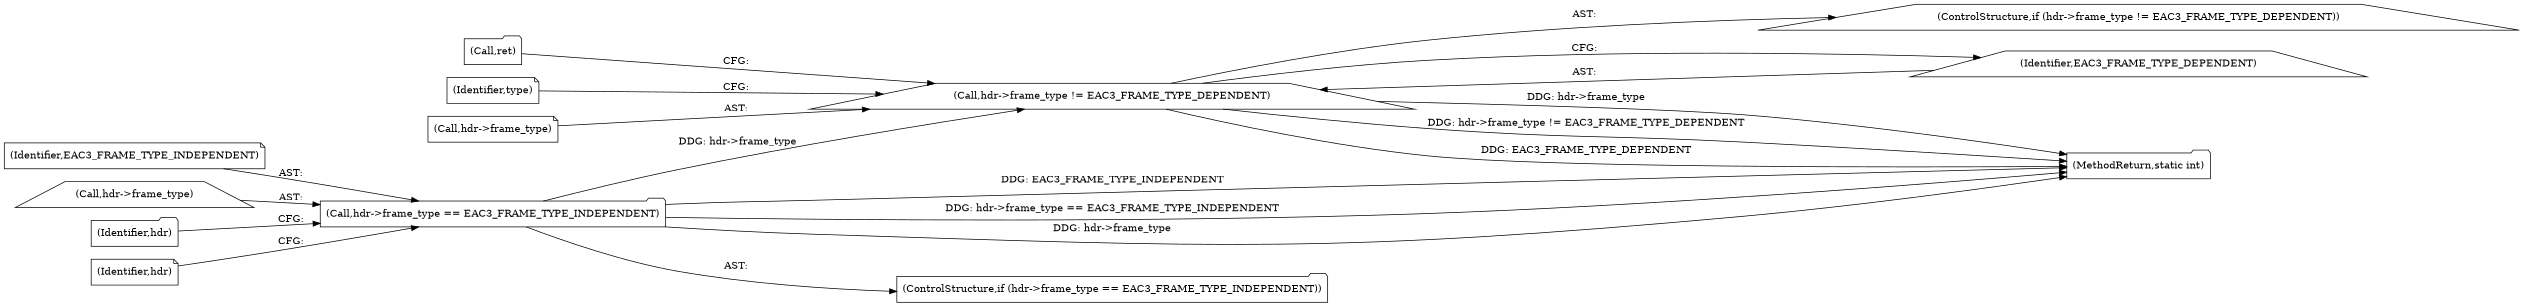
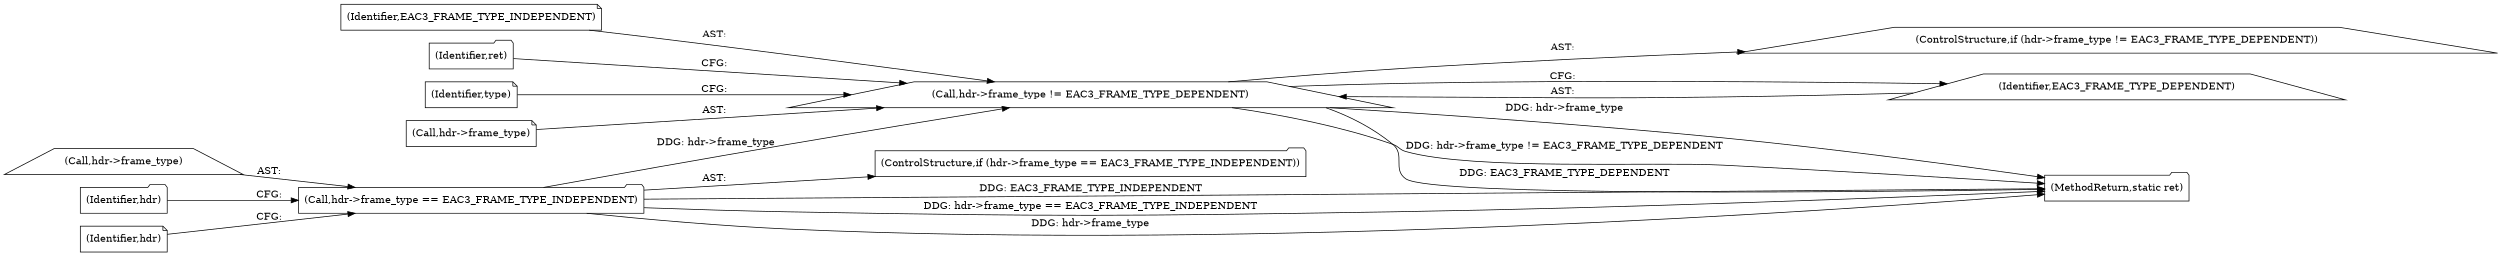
(493, 52) -> (471, 56)
(2139, 166) -> (2117, 188)
(318, 184) -> (788, 55)
